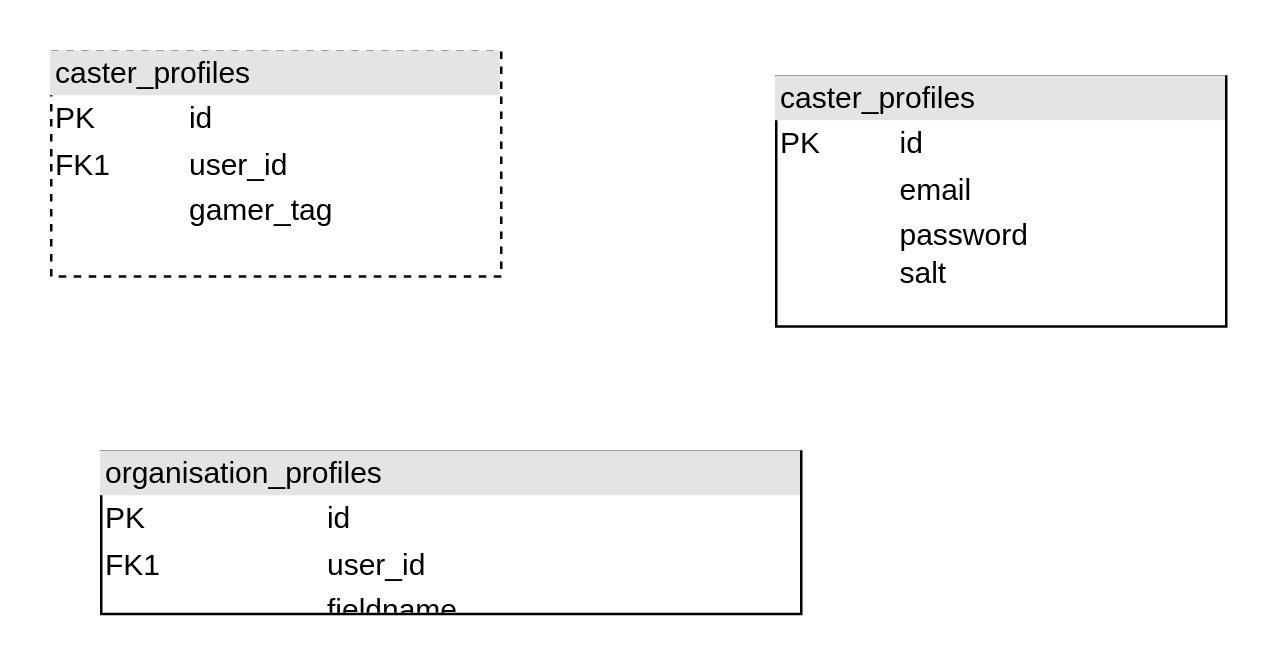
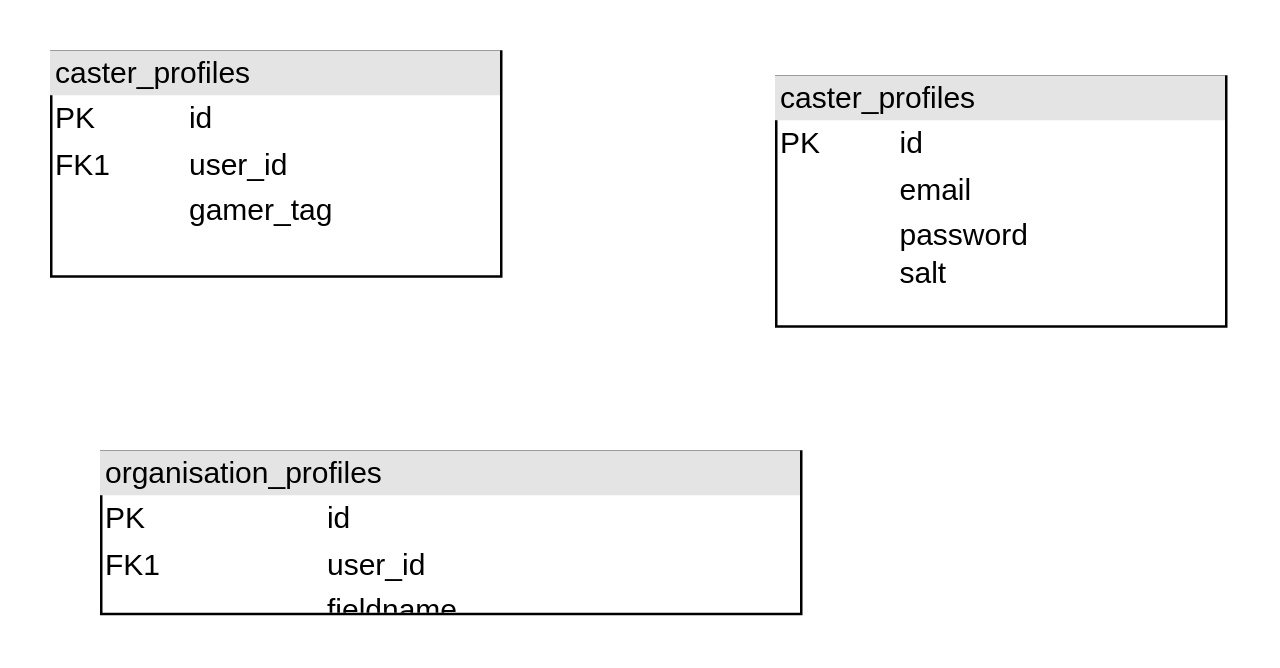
(276, 164) -> (276, 164)
